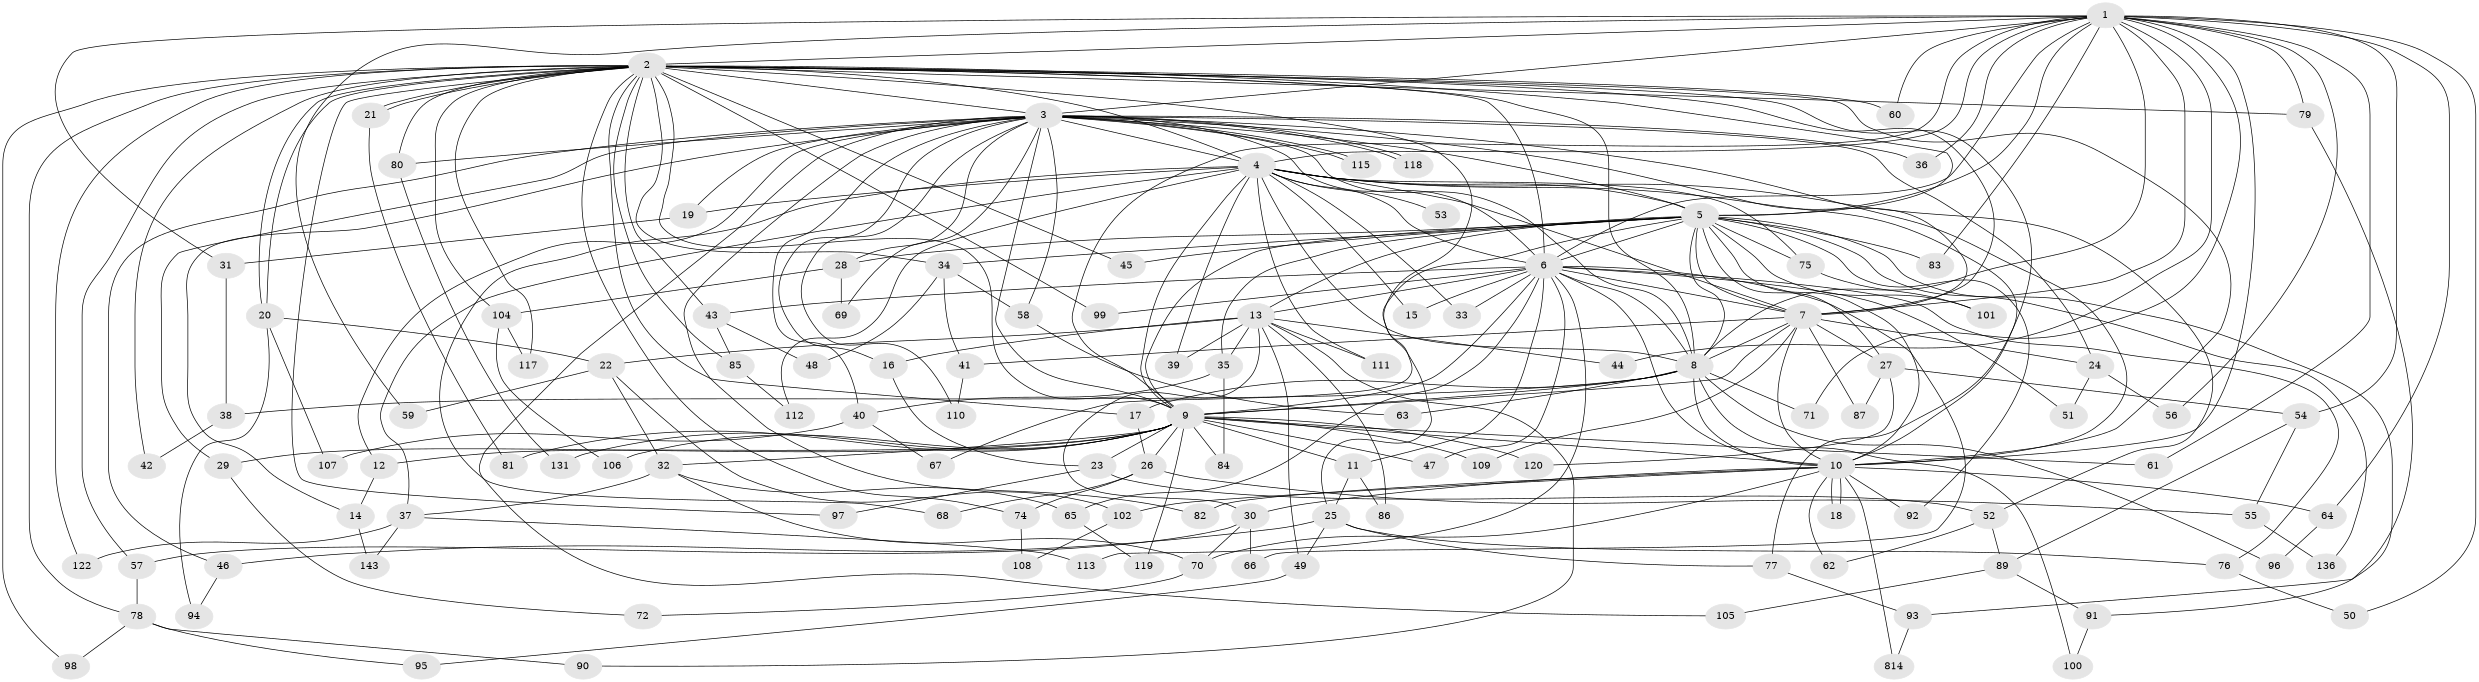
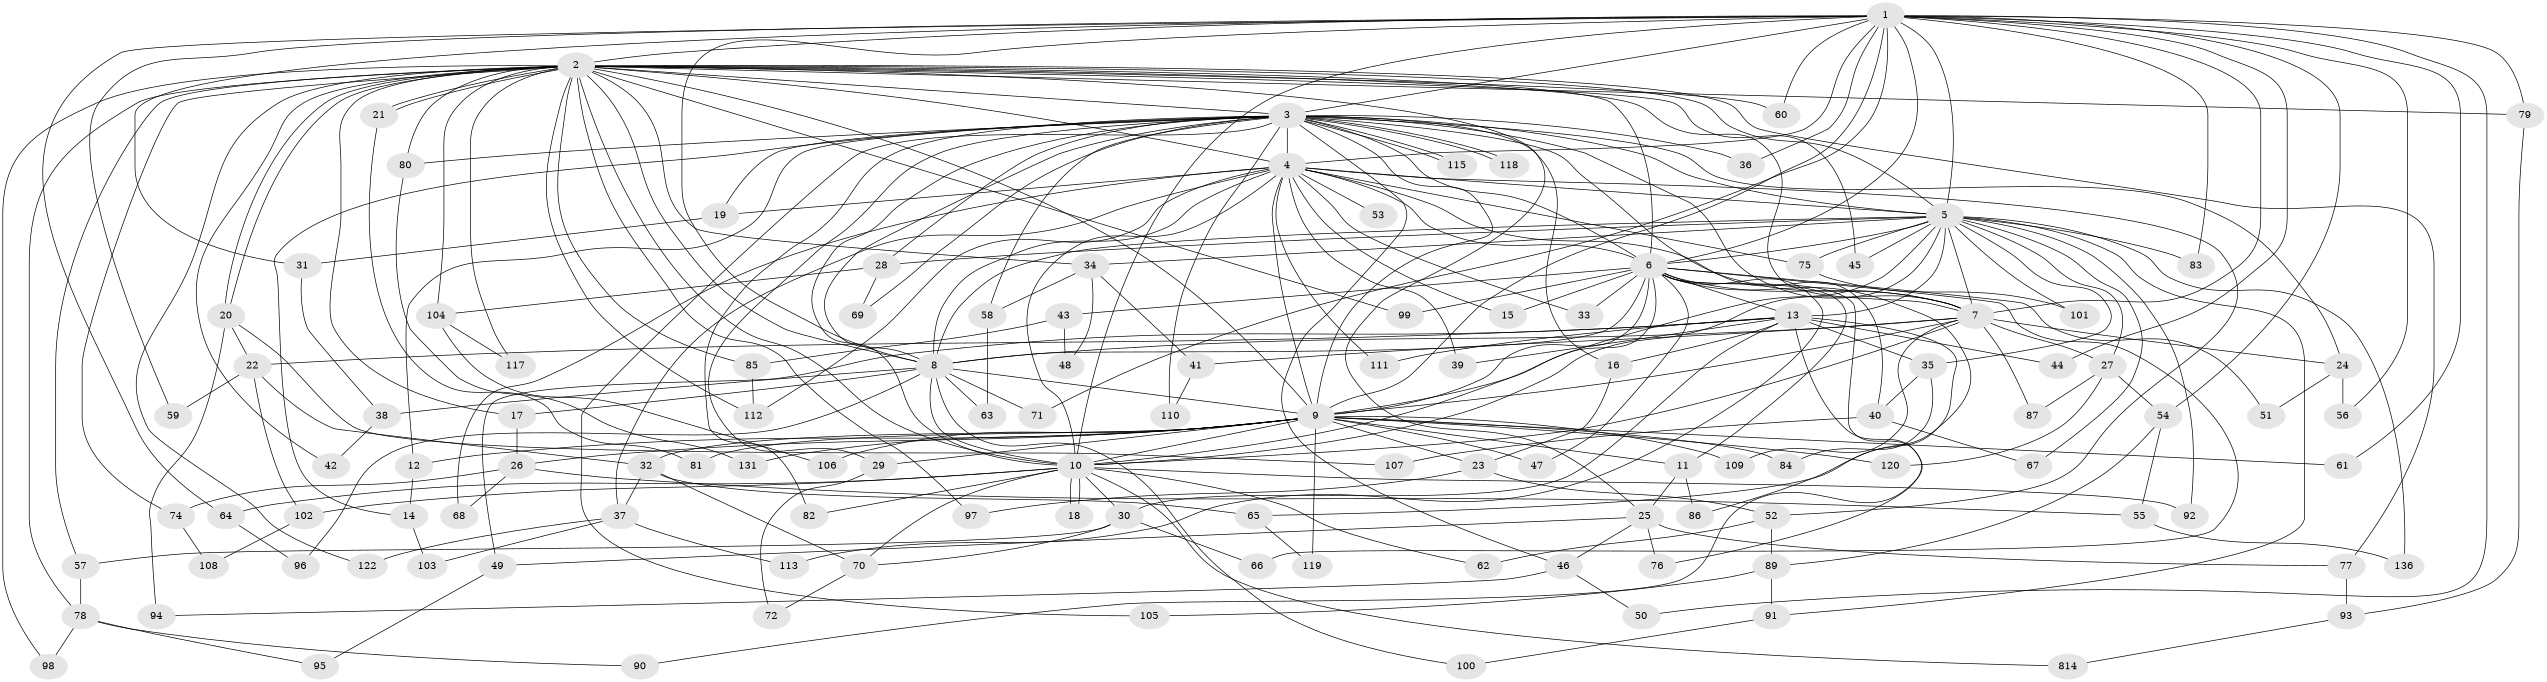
(628, 204) -> (576, 279)
(369, 566) -> (427, 566)
(2286, 593) -> (1596, 587)
